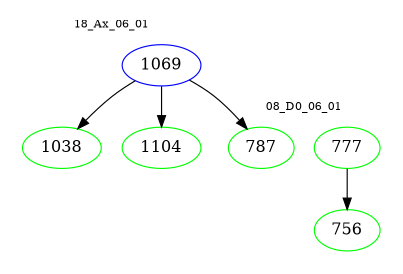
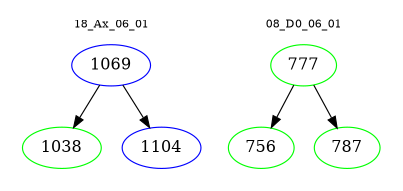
(226, 107) -> (323, 101)
(162, 148) -> (162, 148)
